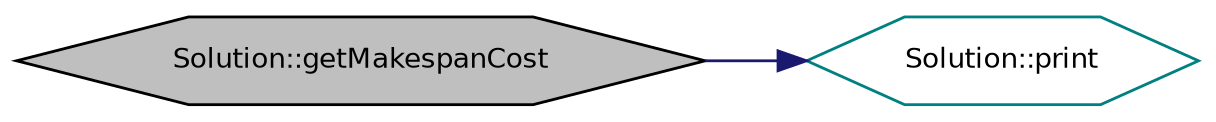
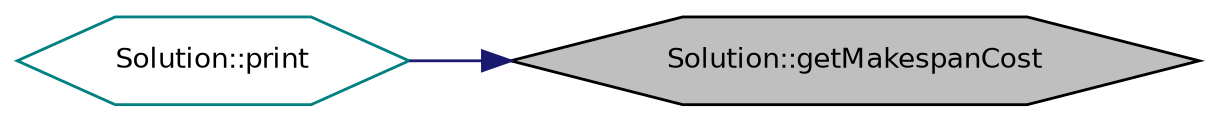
(742, 61) -> (446, 61)
